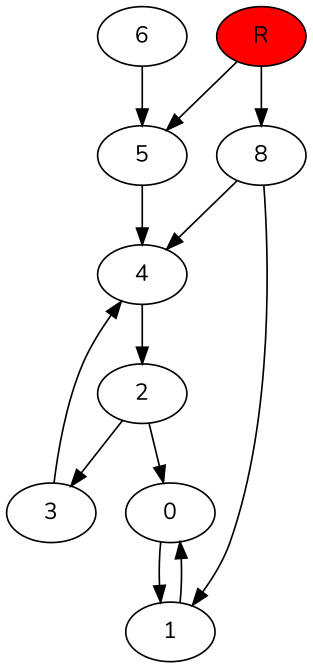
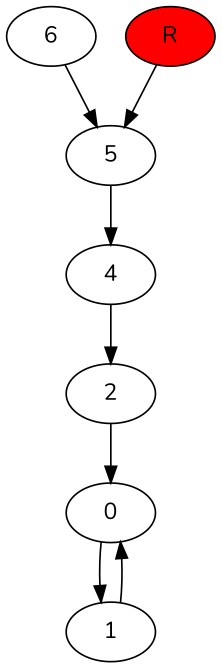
(261, 155) -> none
(51, 513) -> none
